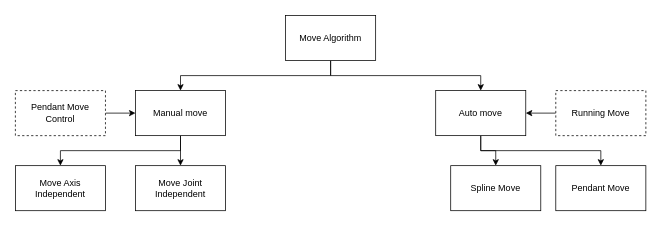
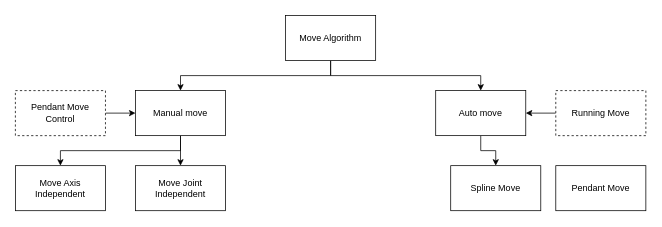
(553, 150) -> none
